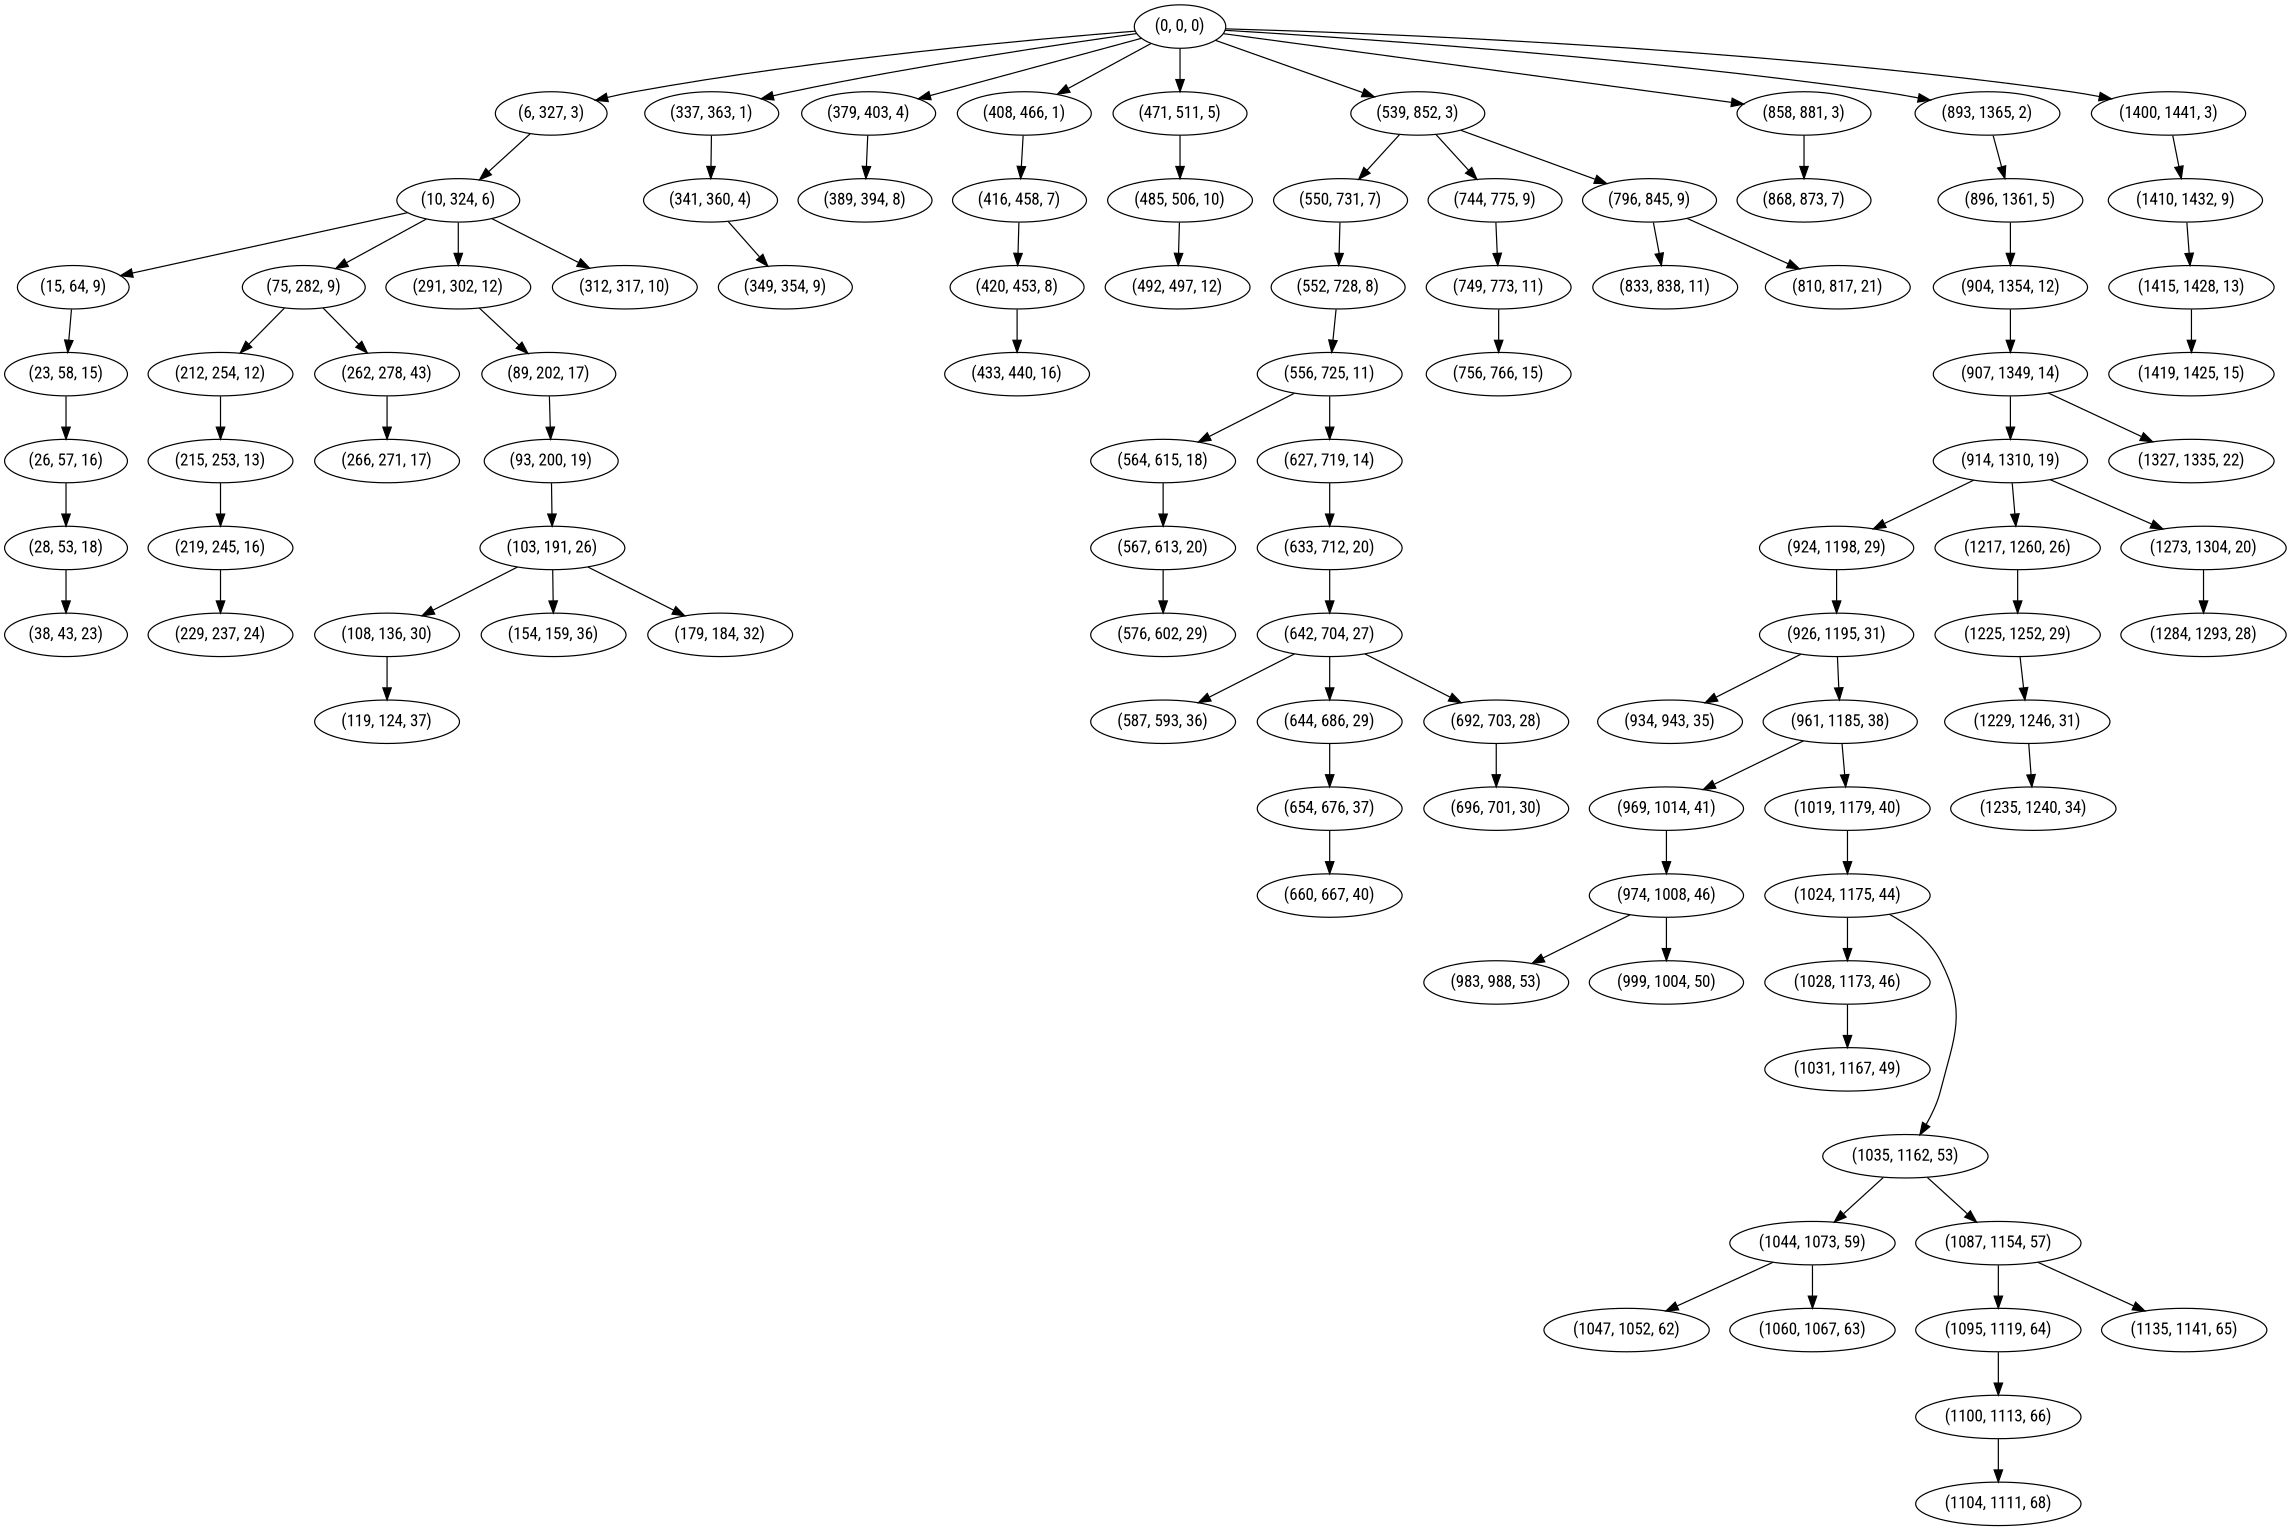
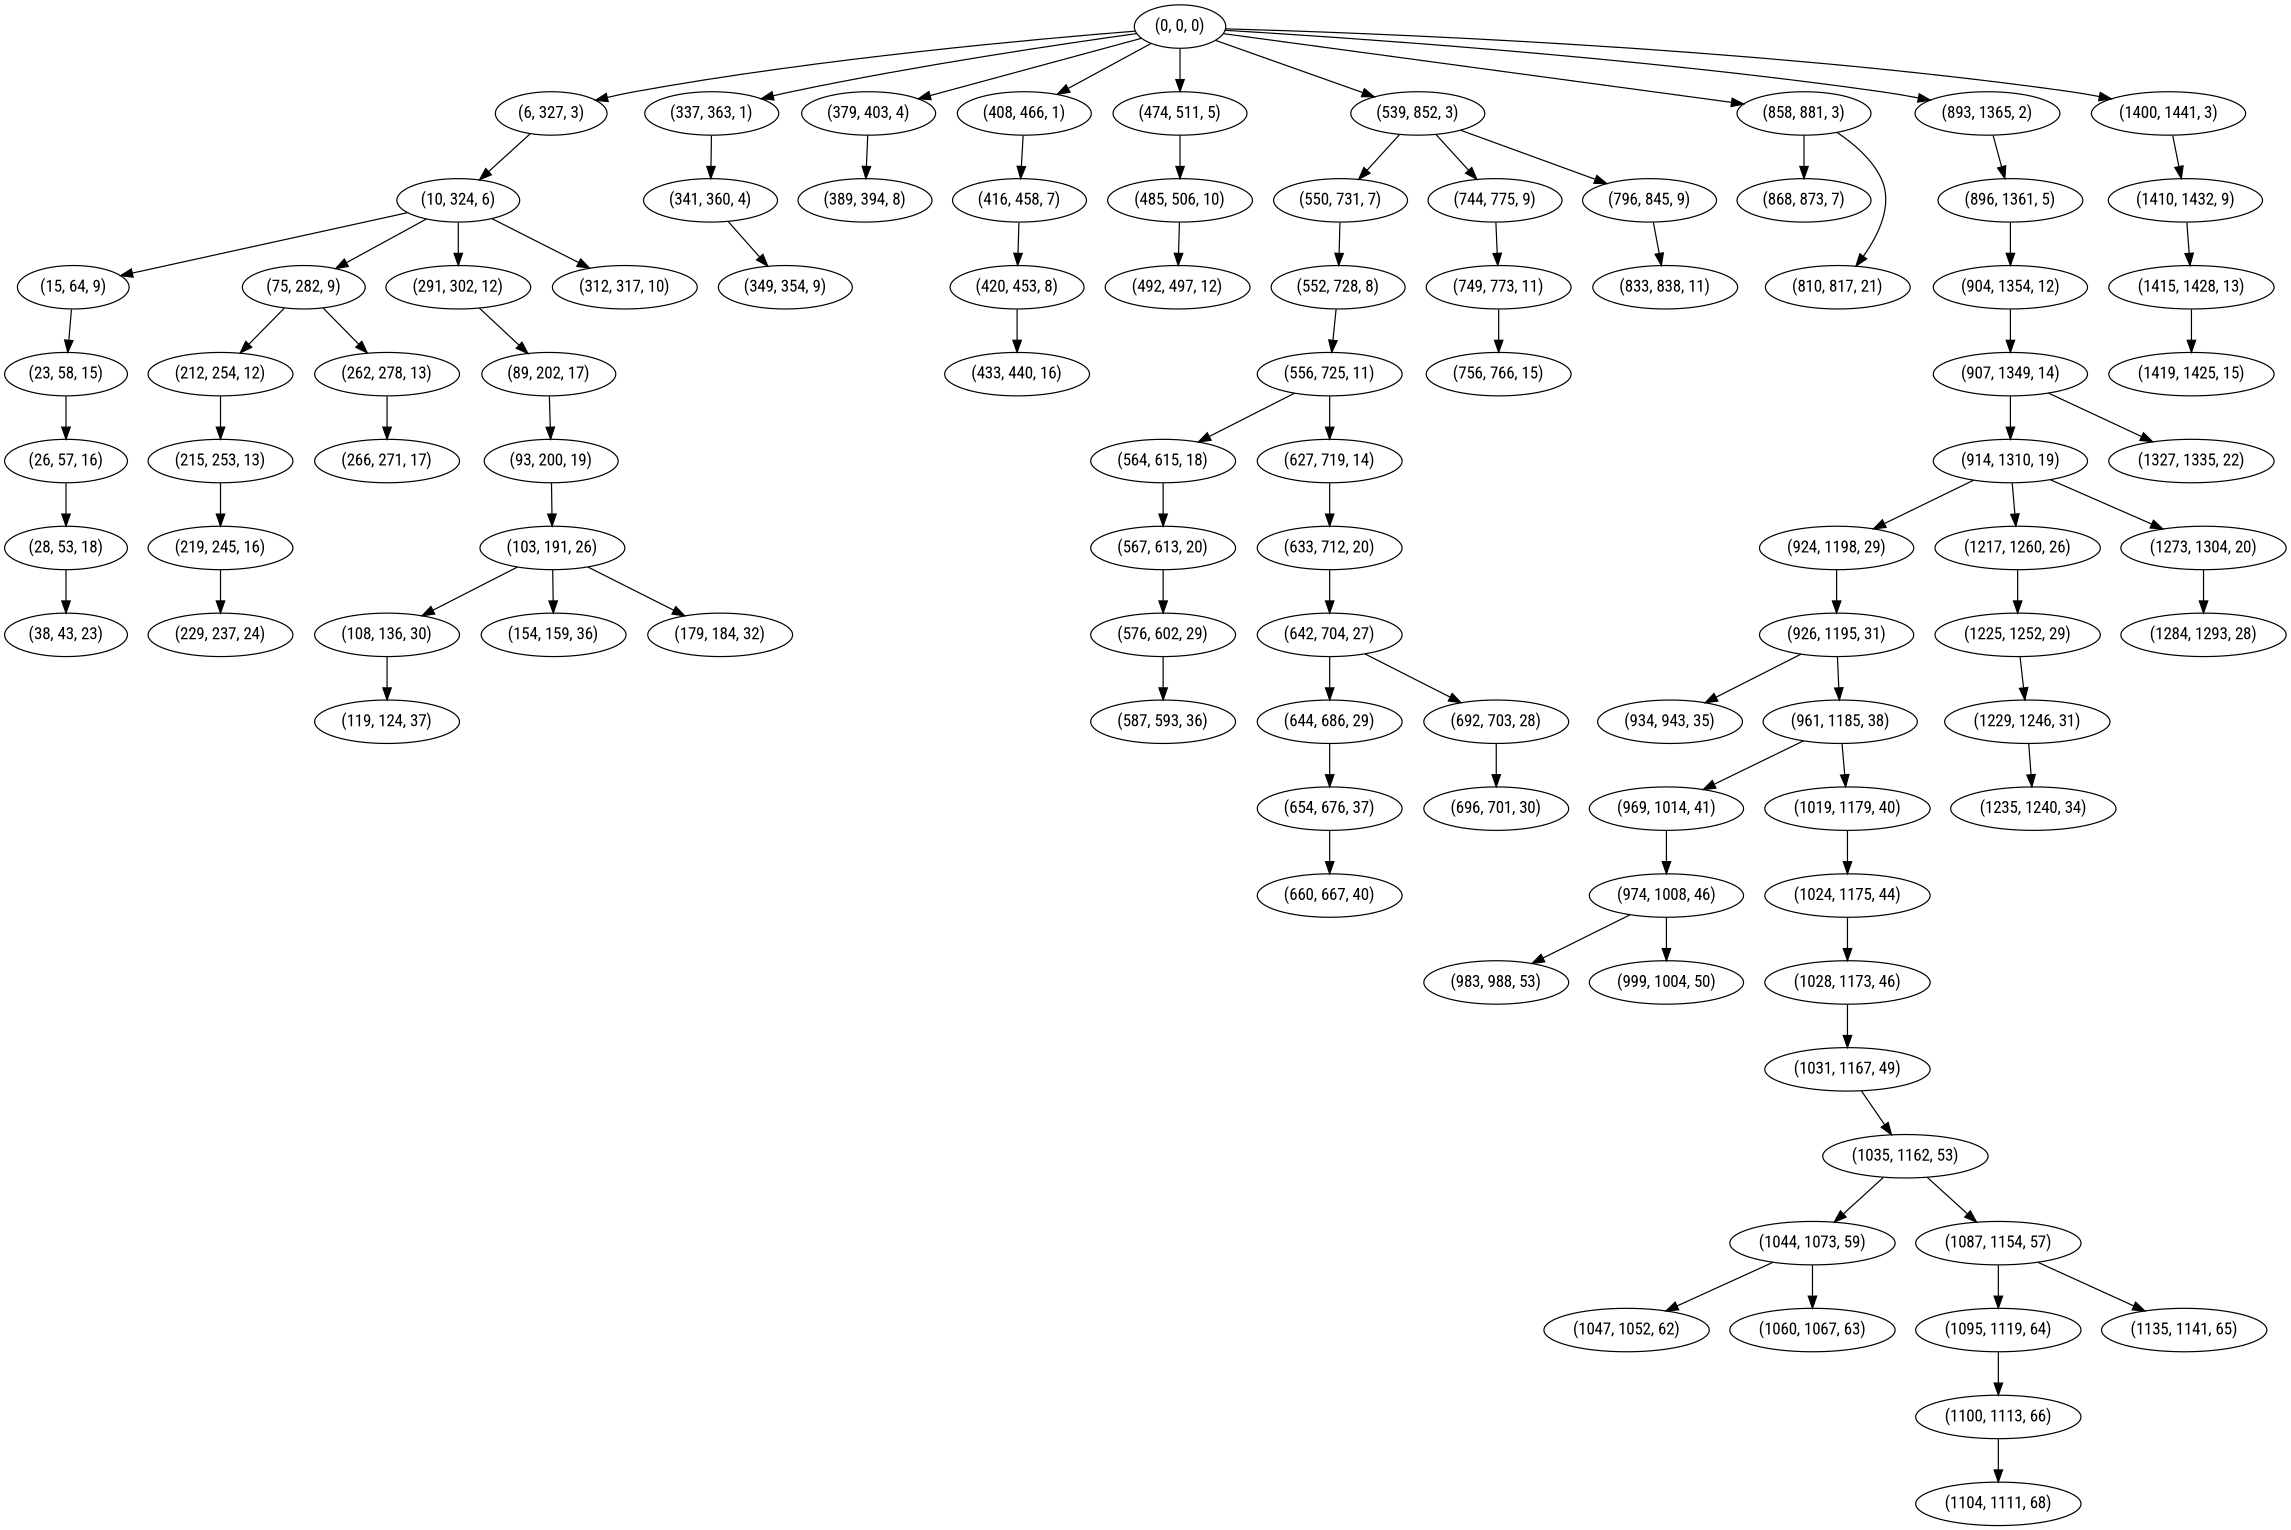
(1180, 113) -> (1180, 113)
(1738, 241) -> (1884, 187)
(387, 374) -> (387, 374)
(1252, 676) -> (1163, 672)
(1956, 1009) -> (1873, 1108)
